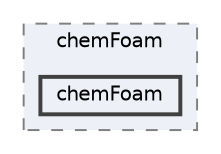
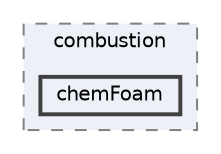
(110, 42) -> (110, 42)
